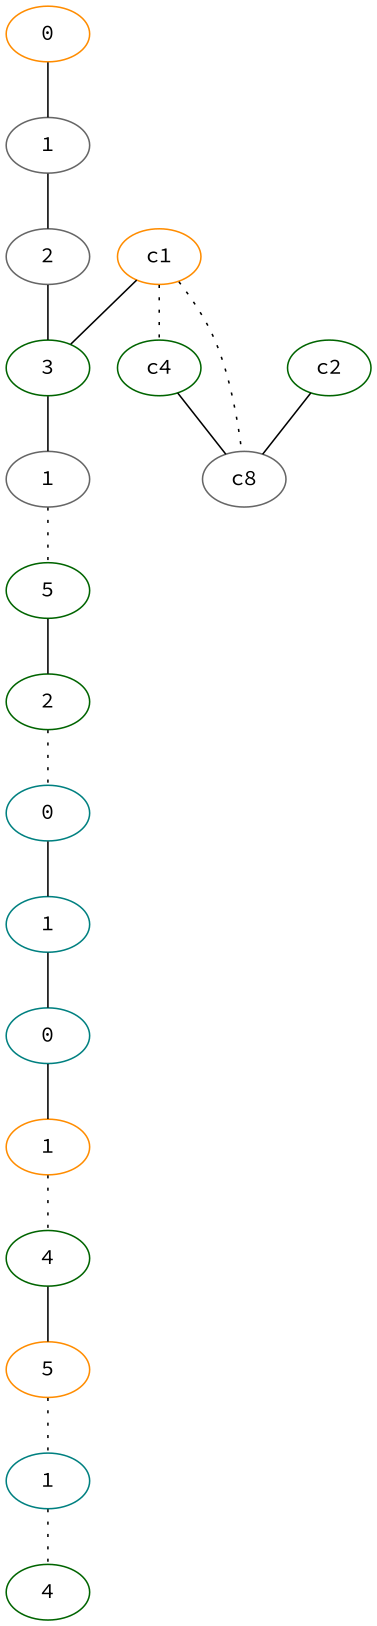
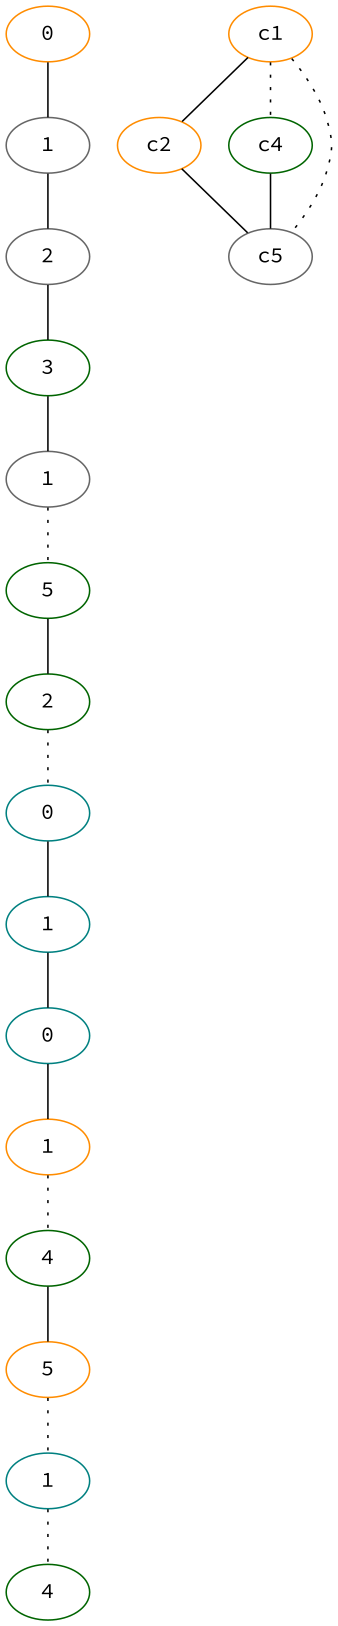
(104, 312) -> (215, 90)
(329, 368) -> (159, 145)
(244, 479) -> (271, 257)
